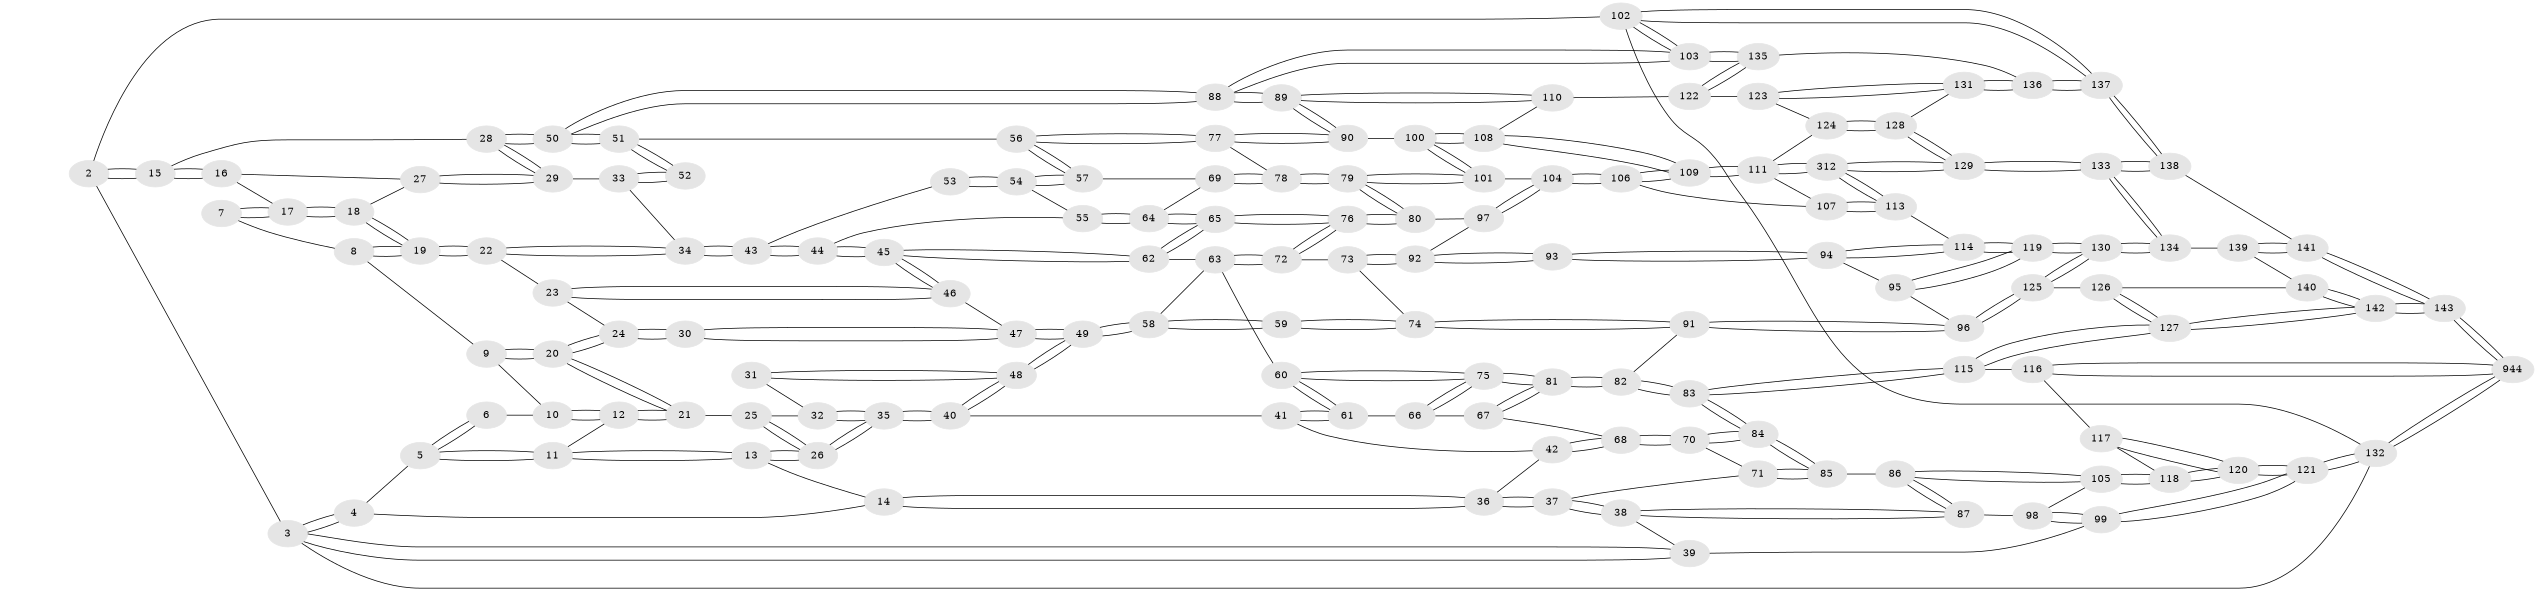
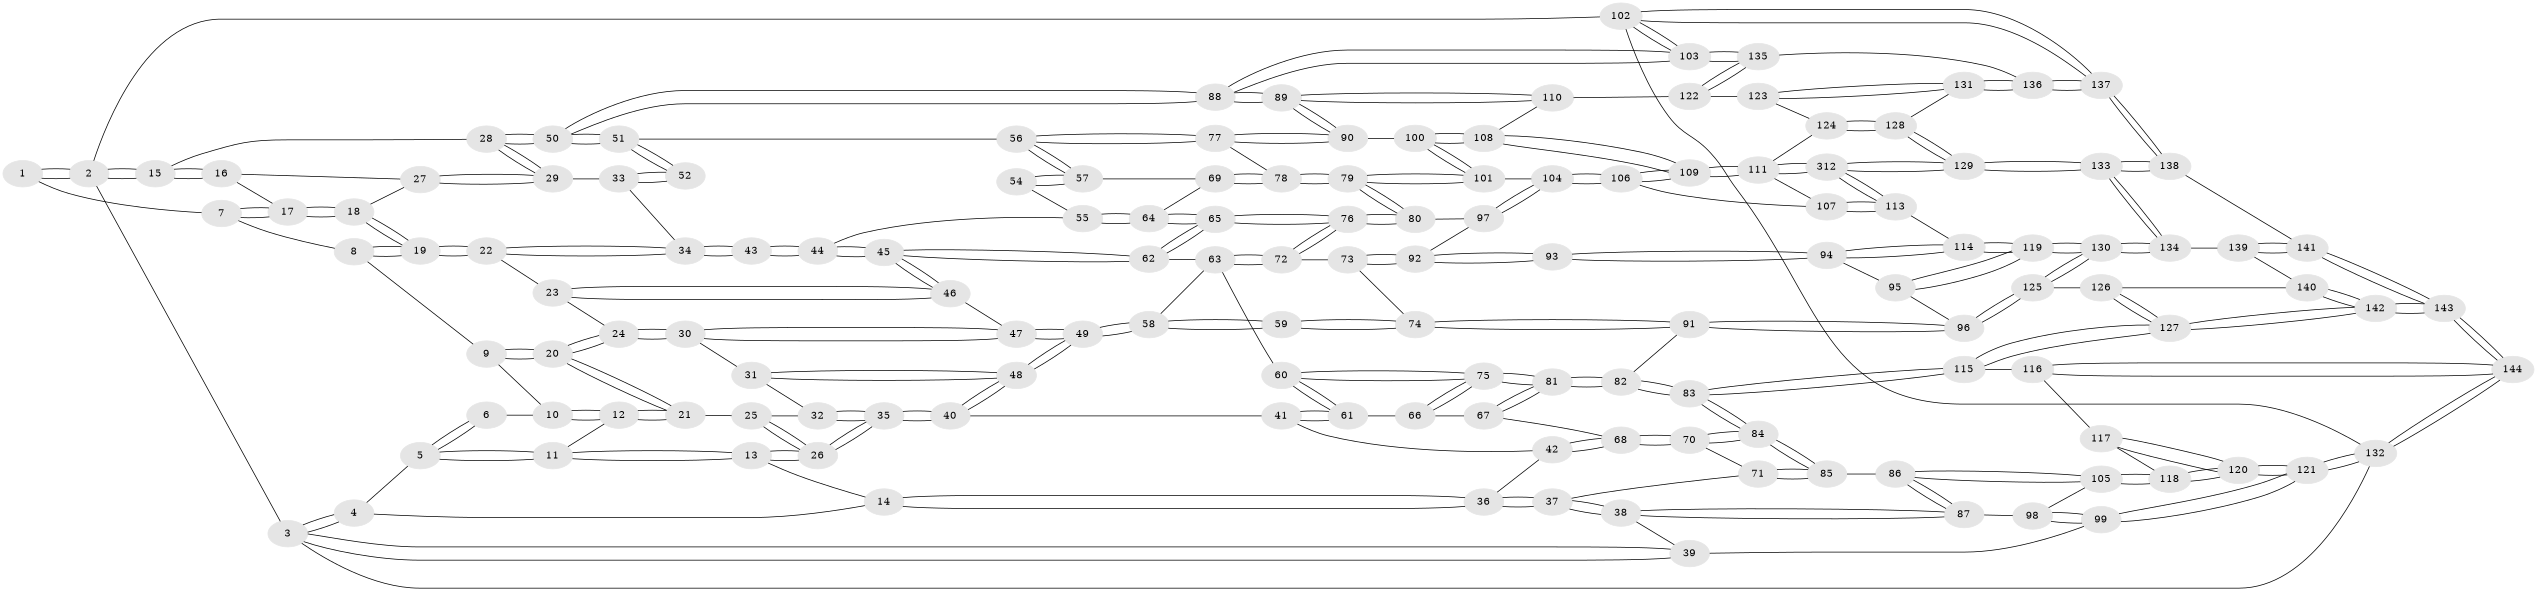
none -> (23, 174)
(950, 182) -> none
none -> (718, 355)
(2513, 370) -> (2513, 370)
